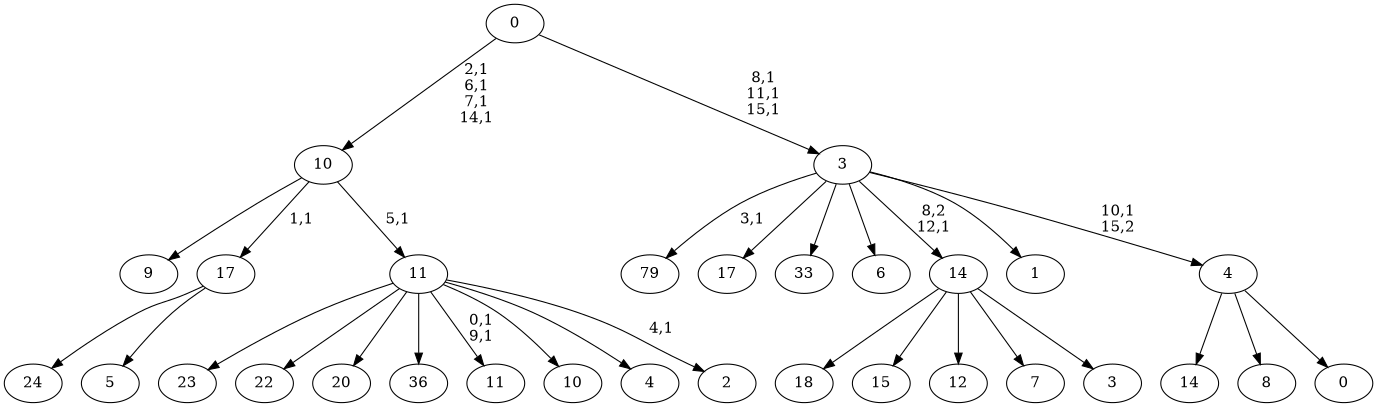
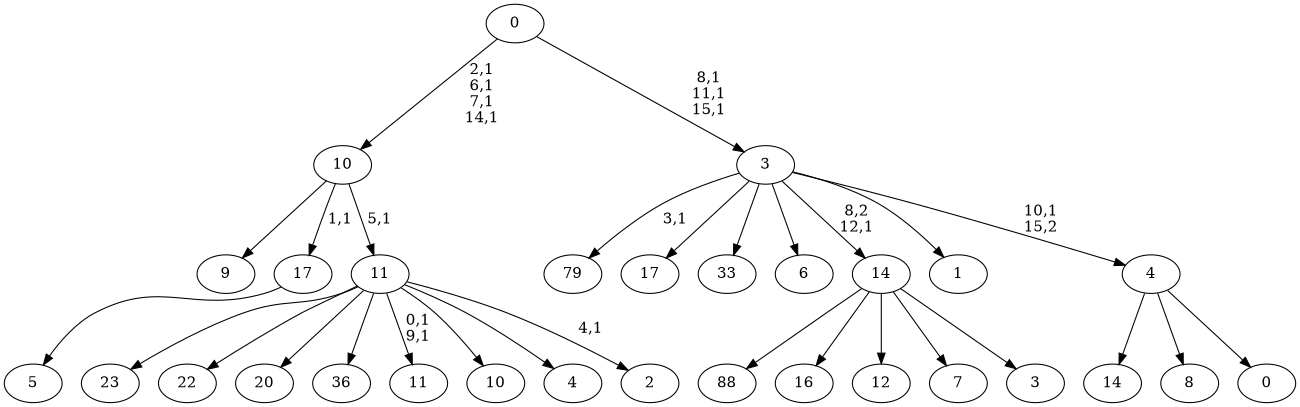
(33, 383) -> none
(804, 383) -> (727, 383)
(881, 383) -> (804, 383)
